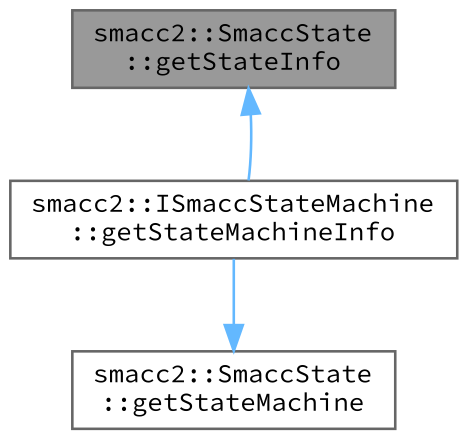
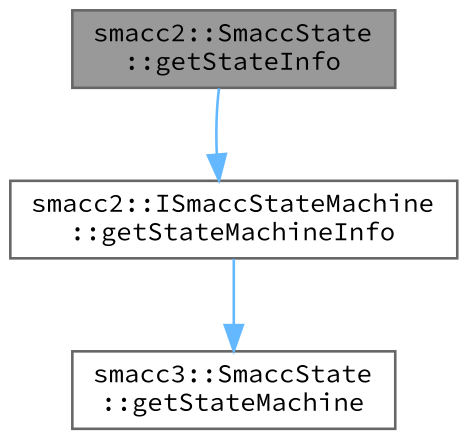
(251, 147) -> (217, 121)
(234, 390) -> (234, 390)
